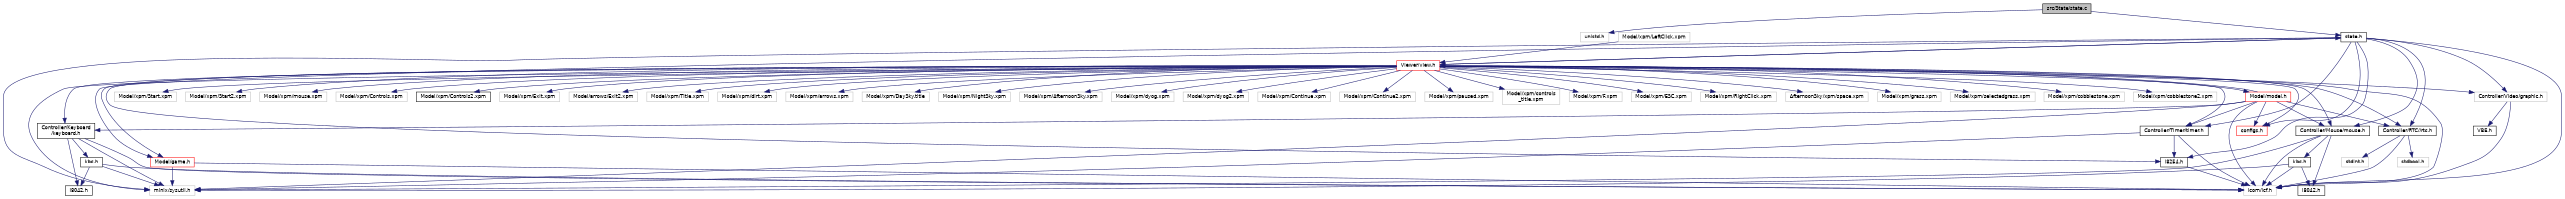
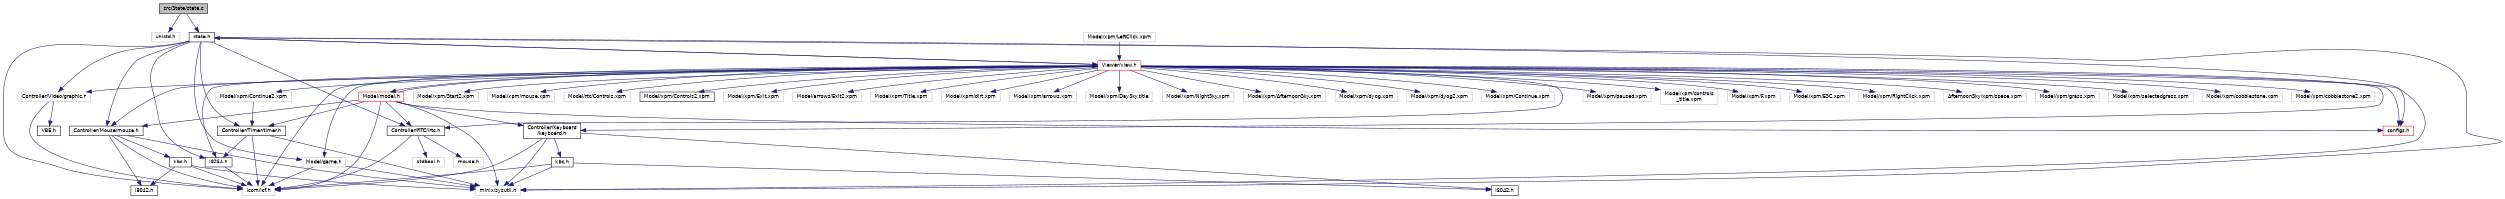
(1858, 72) -> (253, 109)
(145, 97) -> none
(372, 97) -> (597, 97)
(172, 162) -> (324, 162)
(2355, 162) -> (469, 162)
